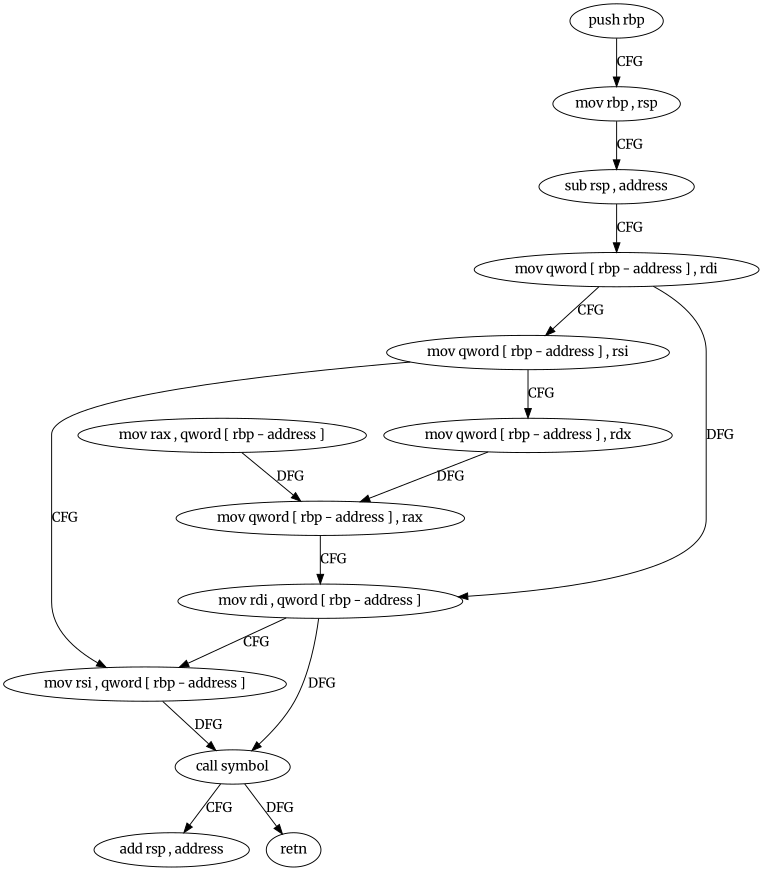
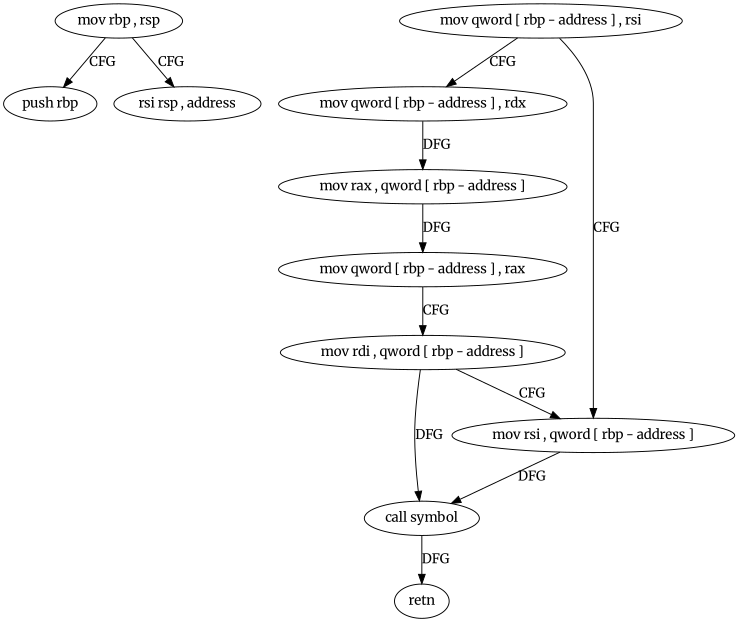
(617, 58) -> (88, 59)
(617, 187) -> (187, 104)
(617, 270) -> none
(429, 475) -> (423, 141)
(172, 850) -> none
